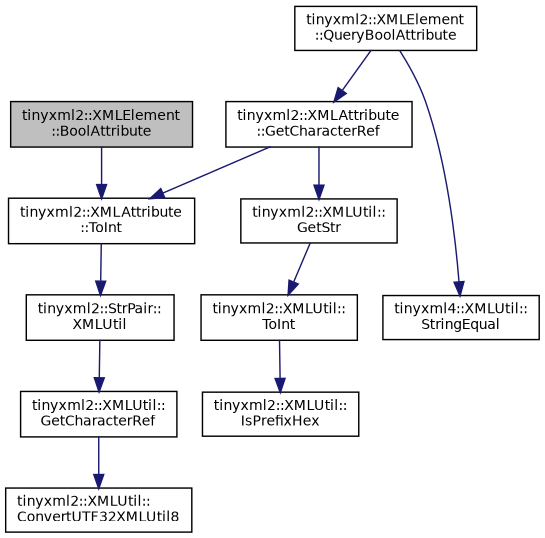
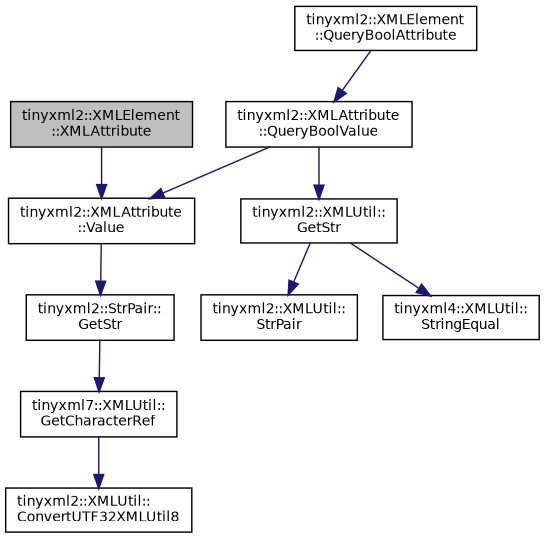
(102, 124) -> (102, 124)
(319, 124) -> (319, 124)
(442, 162) -> (384, 265)
(102, 221) -> (102, 221)
(100, 318) -> (100, 318)
(279, 318) -> (279, 318)
(99, 414) -> (99, 414)
(281, 414) -> none
